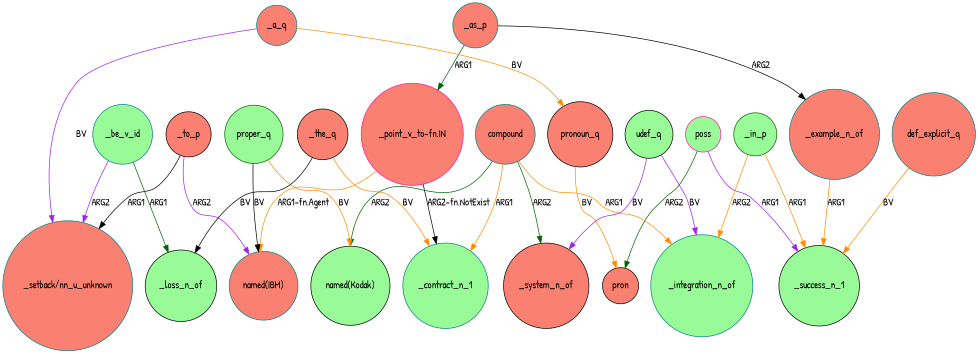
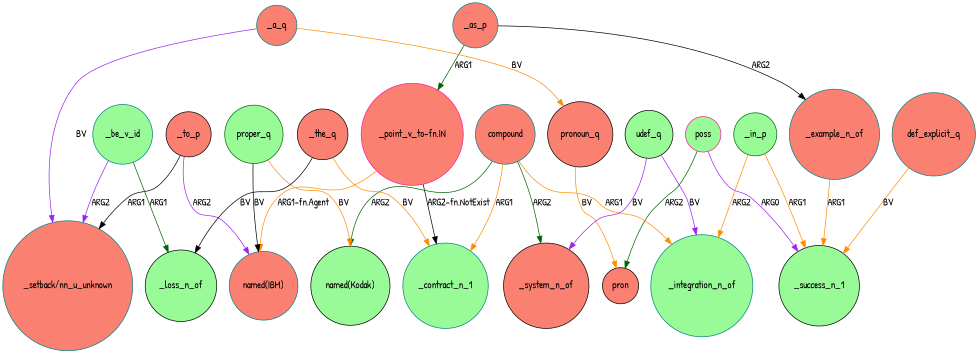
(770, 203) -> (770, 203)
